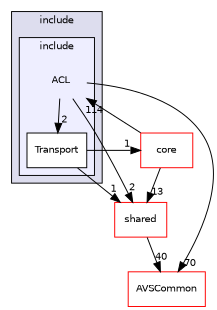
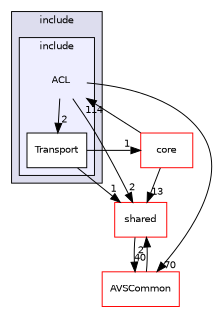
none -> (147, 259)
